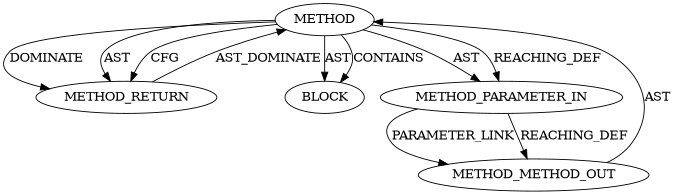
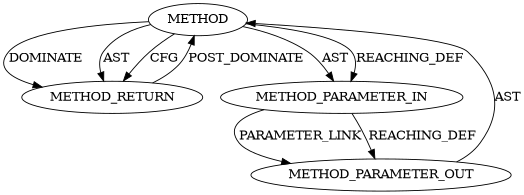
(268, 58) -> (246, 58)
(325, 97) -> none
(534, 175) -> (381, 175)
